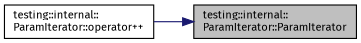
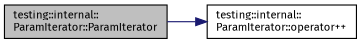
(168, 22) -> (181, 22)
